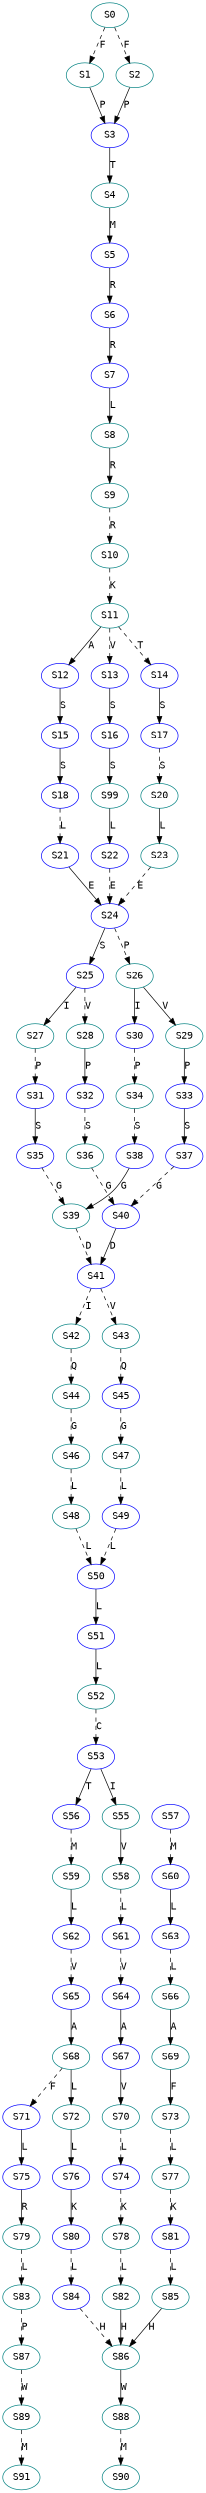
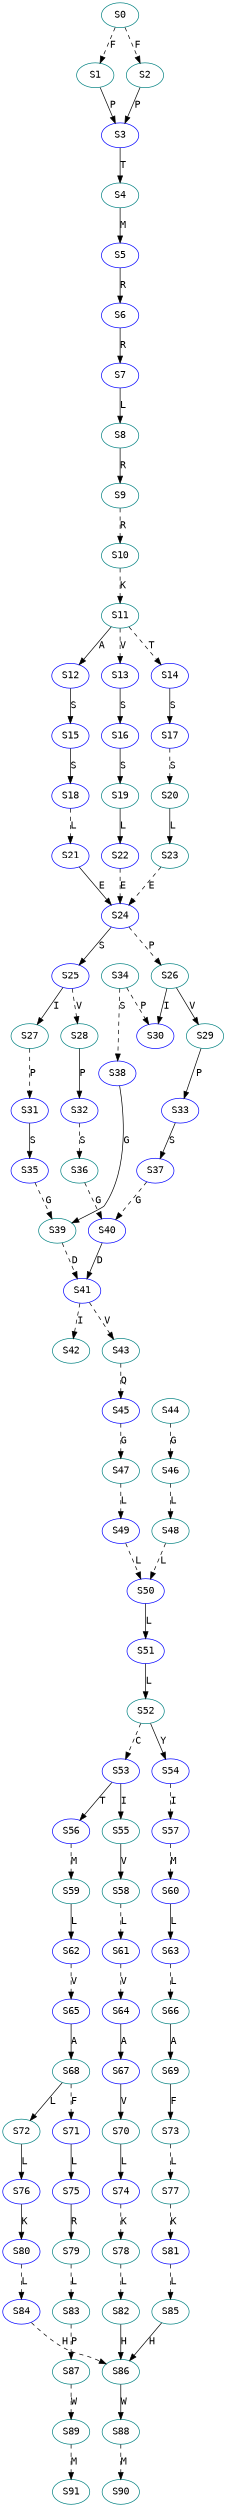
(110, 796) -> (120, 796)
(135, 1063) -> (136, 1003)
(71, 1363) -> none
none -> (170, 1771)
(121, 2144) -> (121, 2158)
